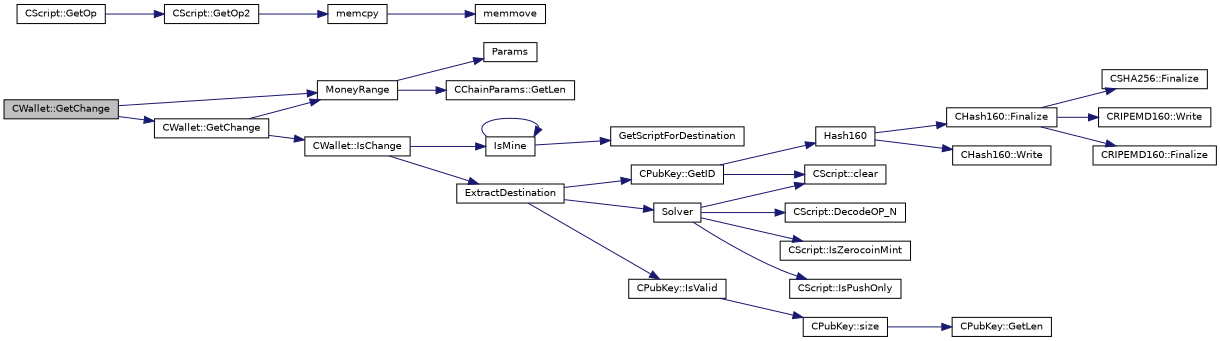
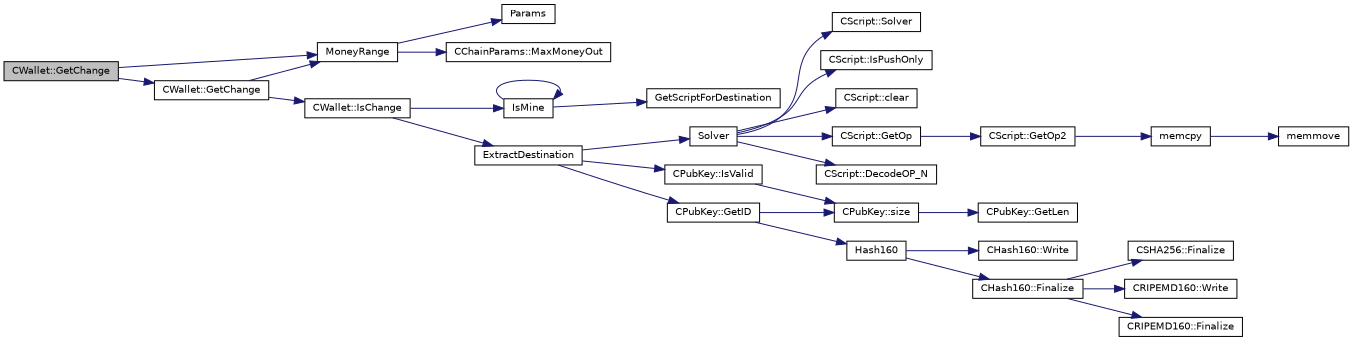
(510, 90) -> (528, 52)
none -> (780, 136)
(759, 174) -> (792, 213)
(845, 251) -> (876, 22)
